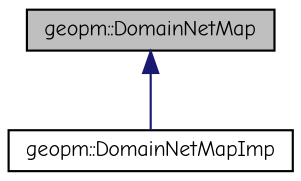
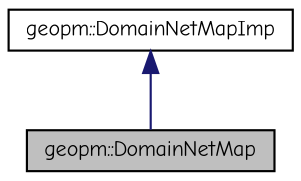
(151, 102) -> (151, 102)
